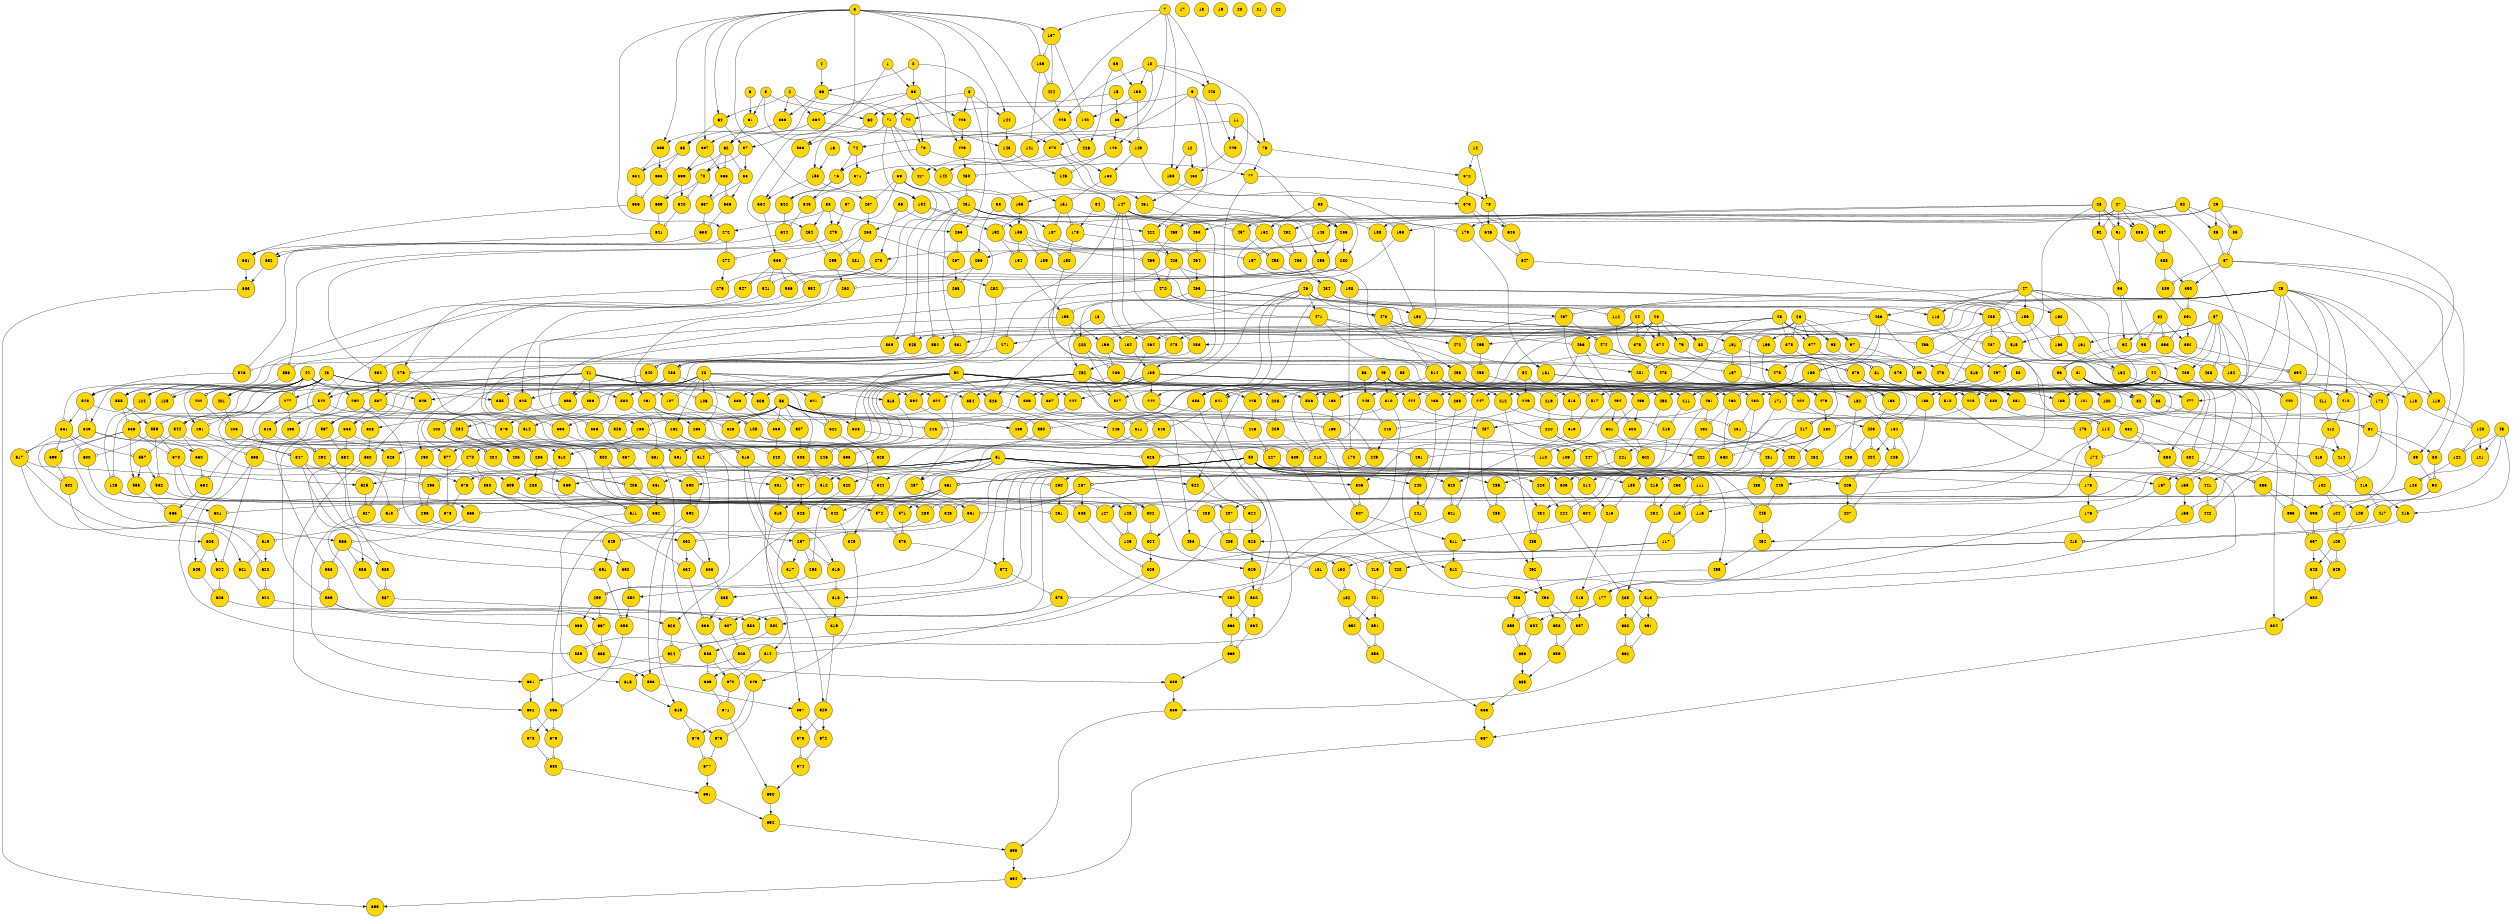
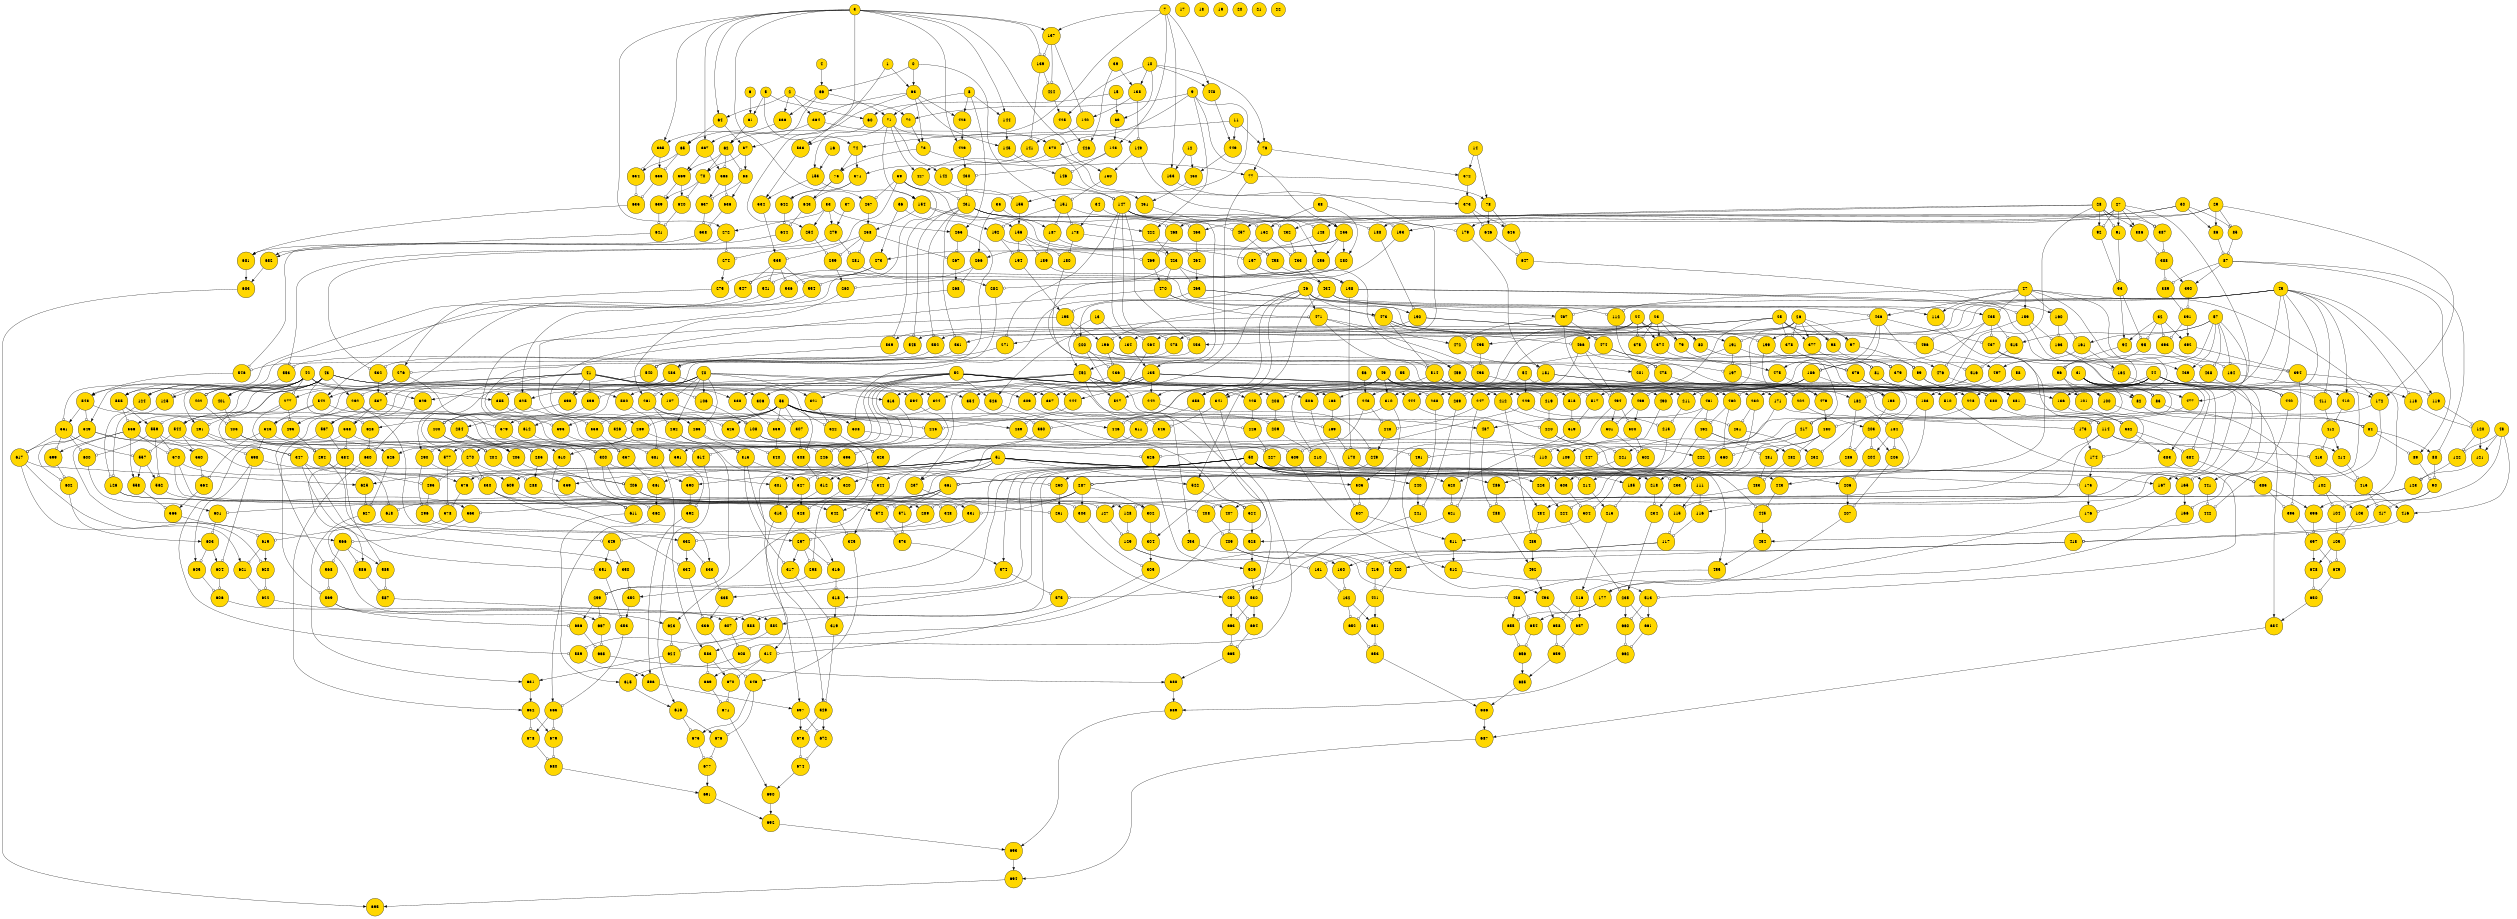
(1689, 500) -> (1689, 500)
